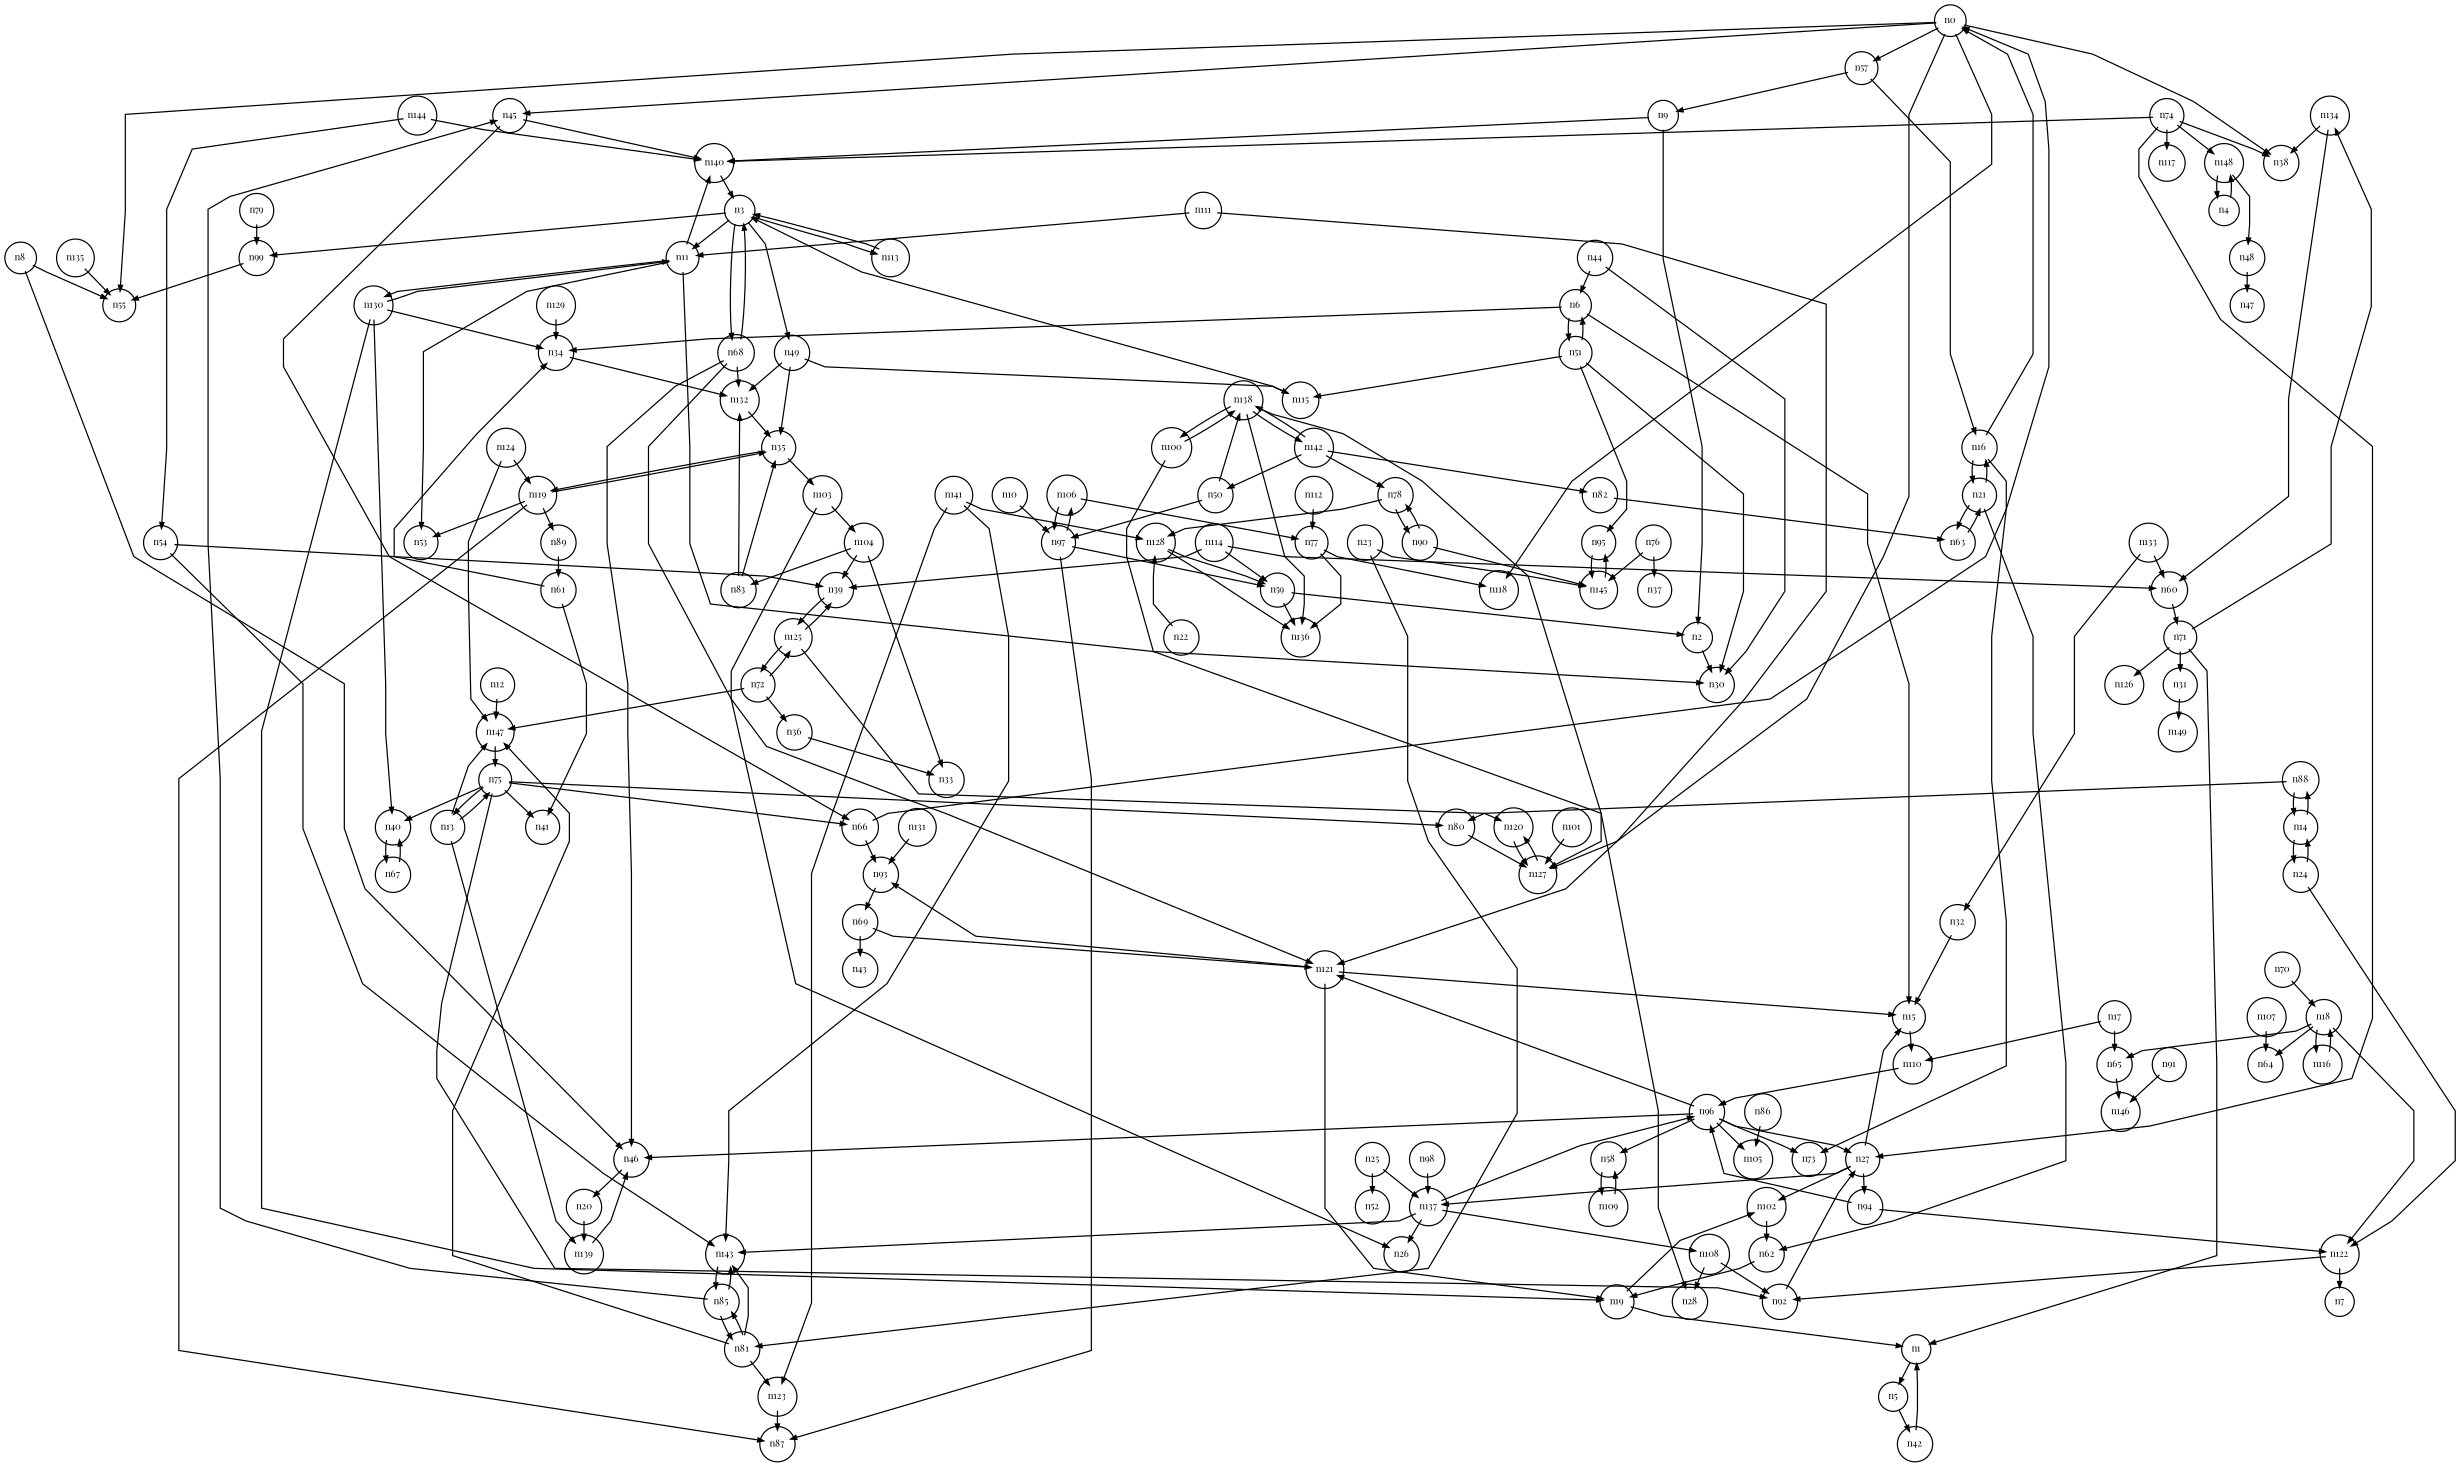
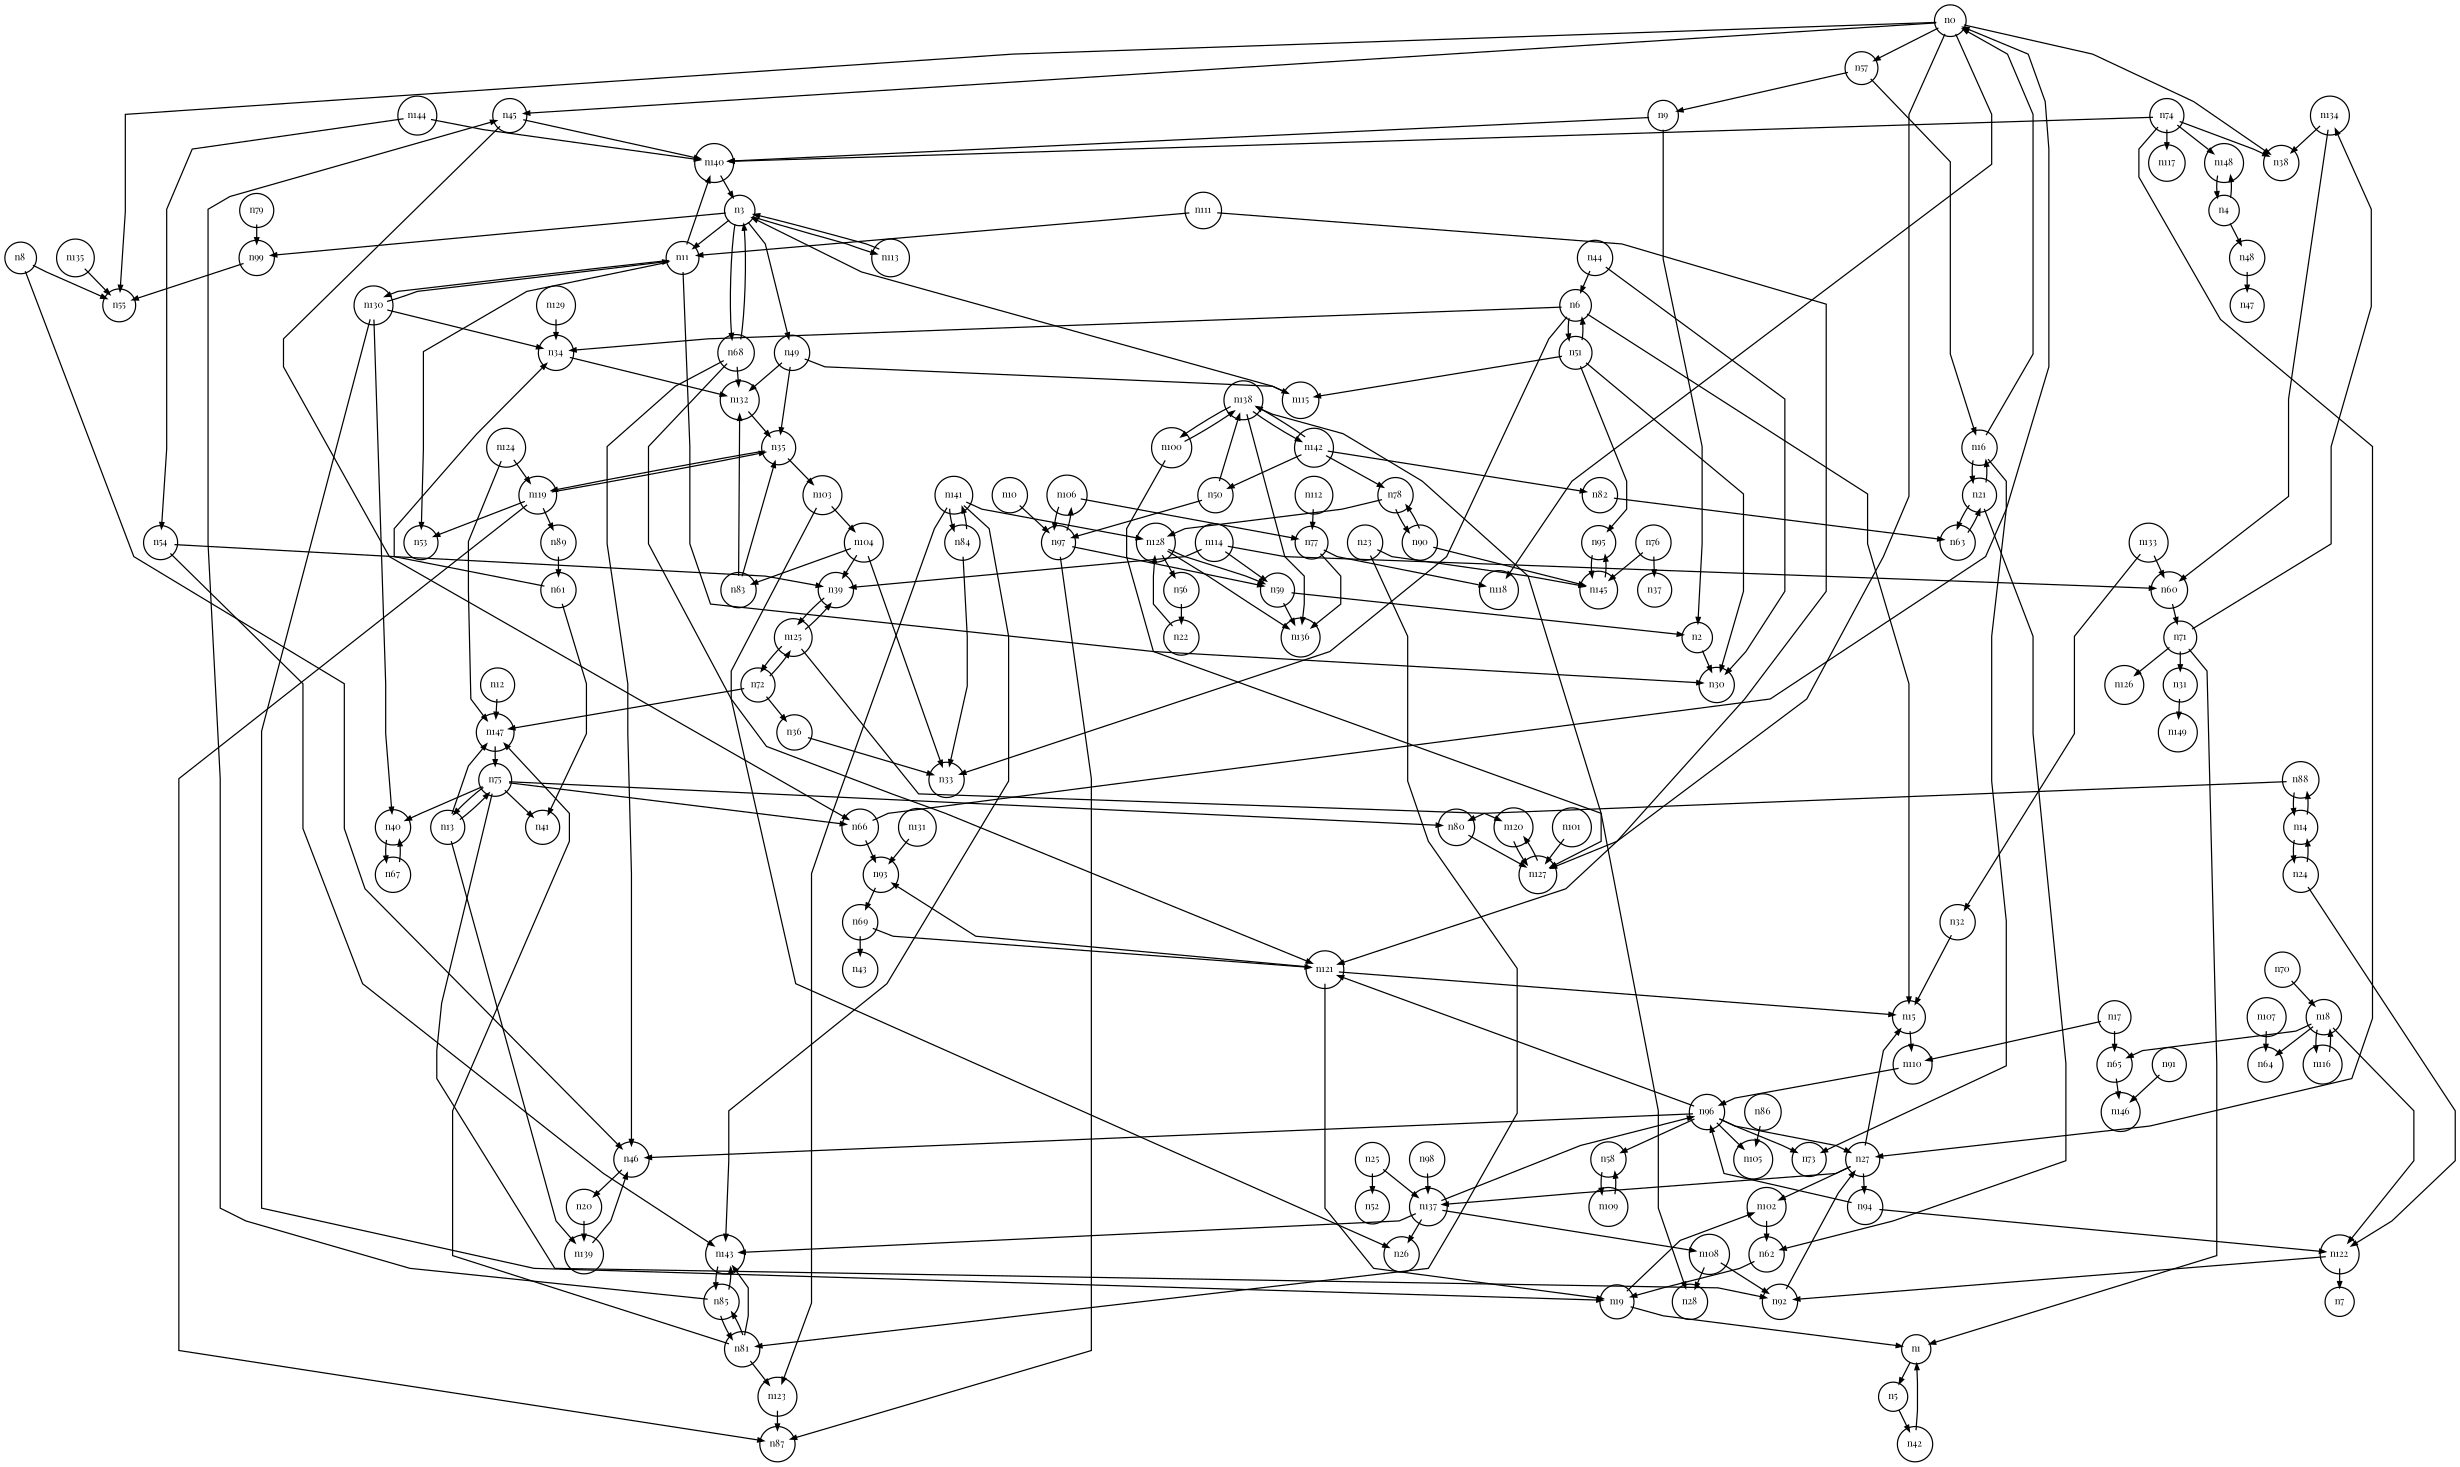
(2250, 203) -> (2234, 232)
none -> (962, 543)
none -> (1181, 590)
none -> (1344, 640)
